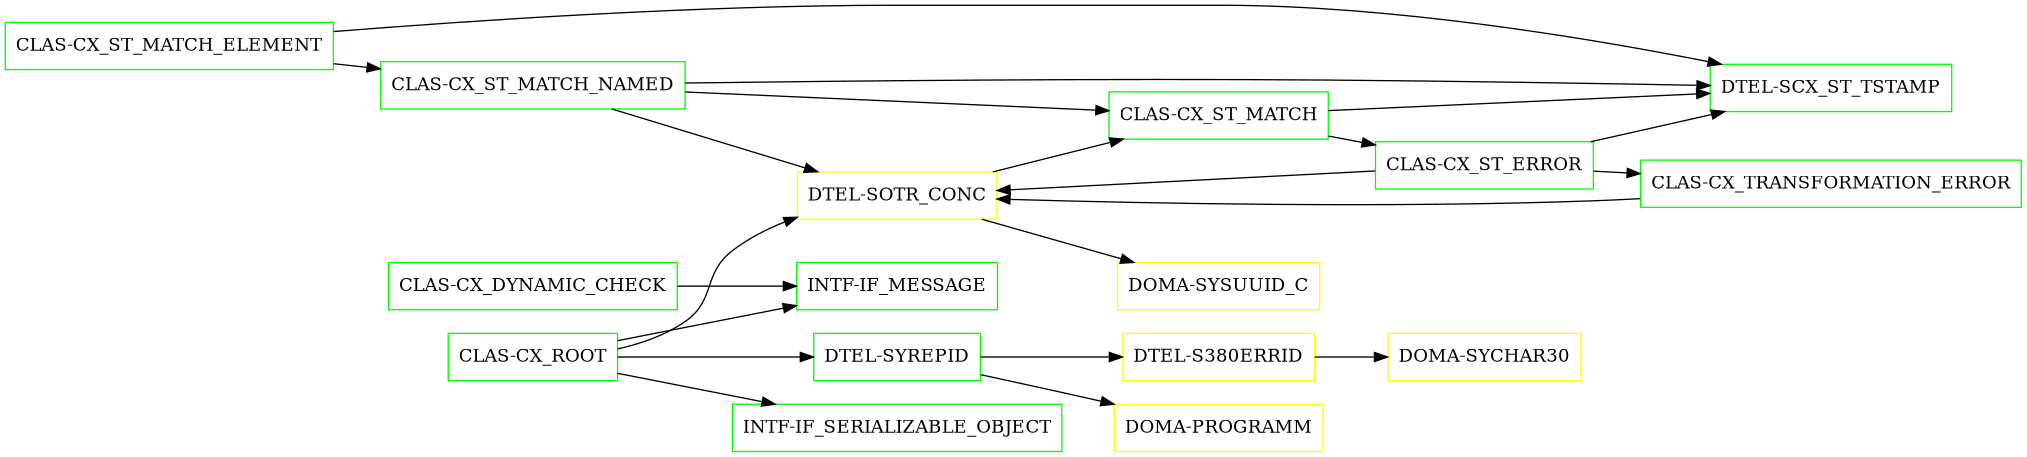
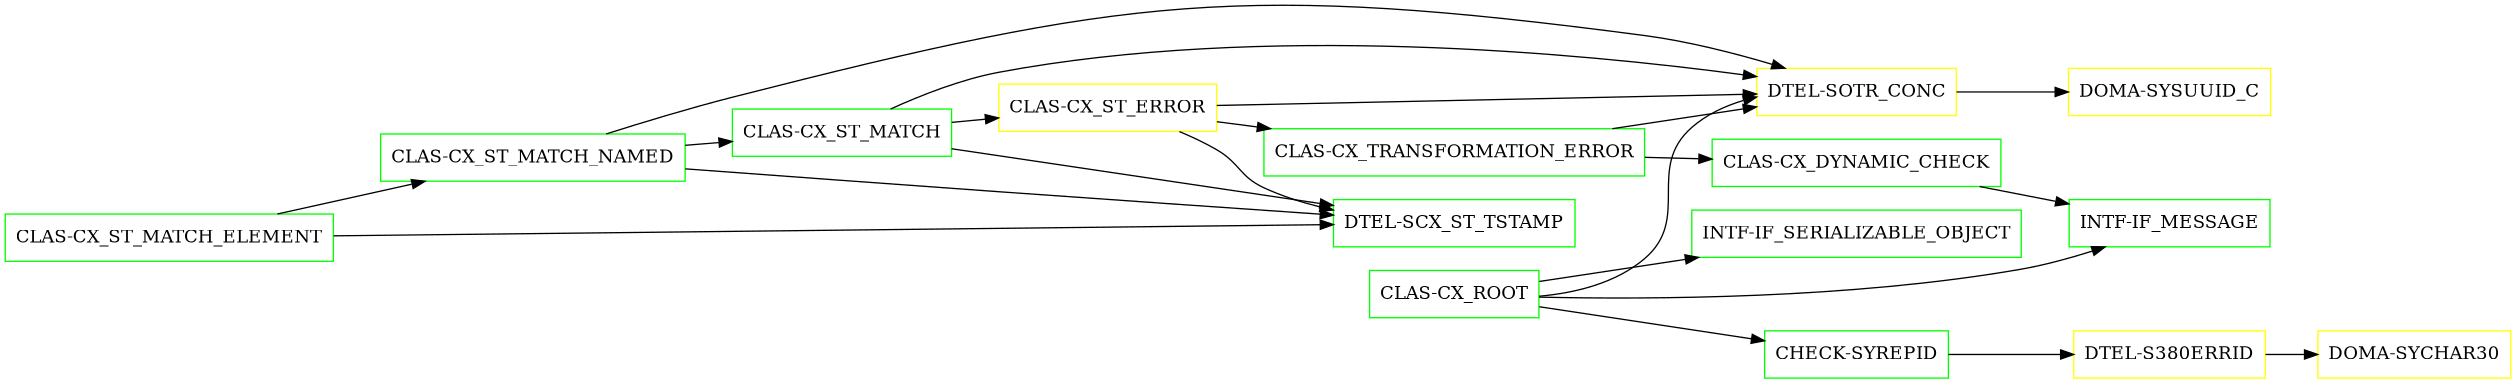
(1052, 157) -> (1314, 46)
none -> (1664, 158)
(1484, 165) -> (1108, 108)
(897, 357) -> (1857, 354)
(1219, 428) -> none
